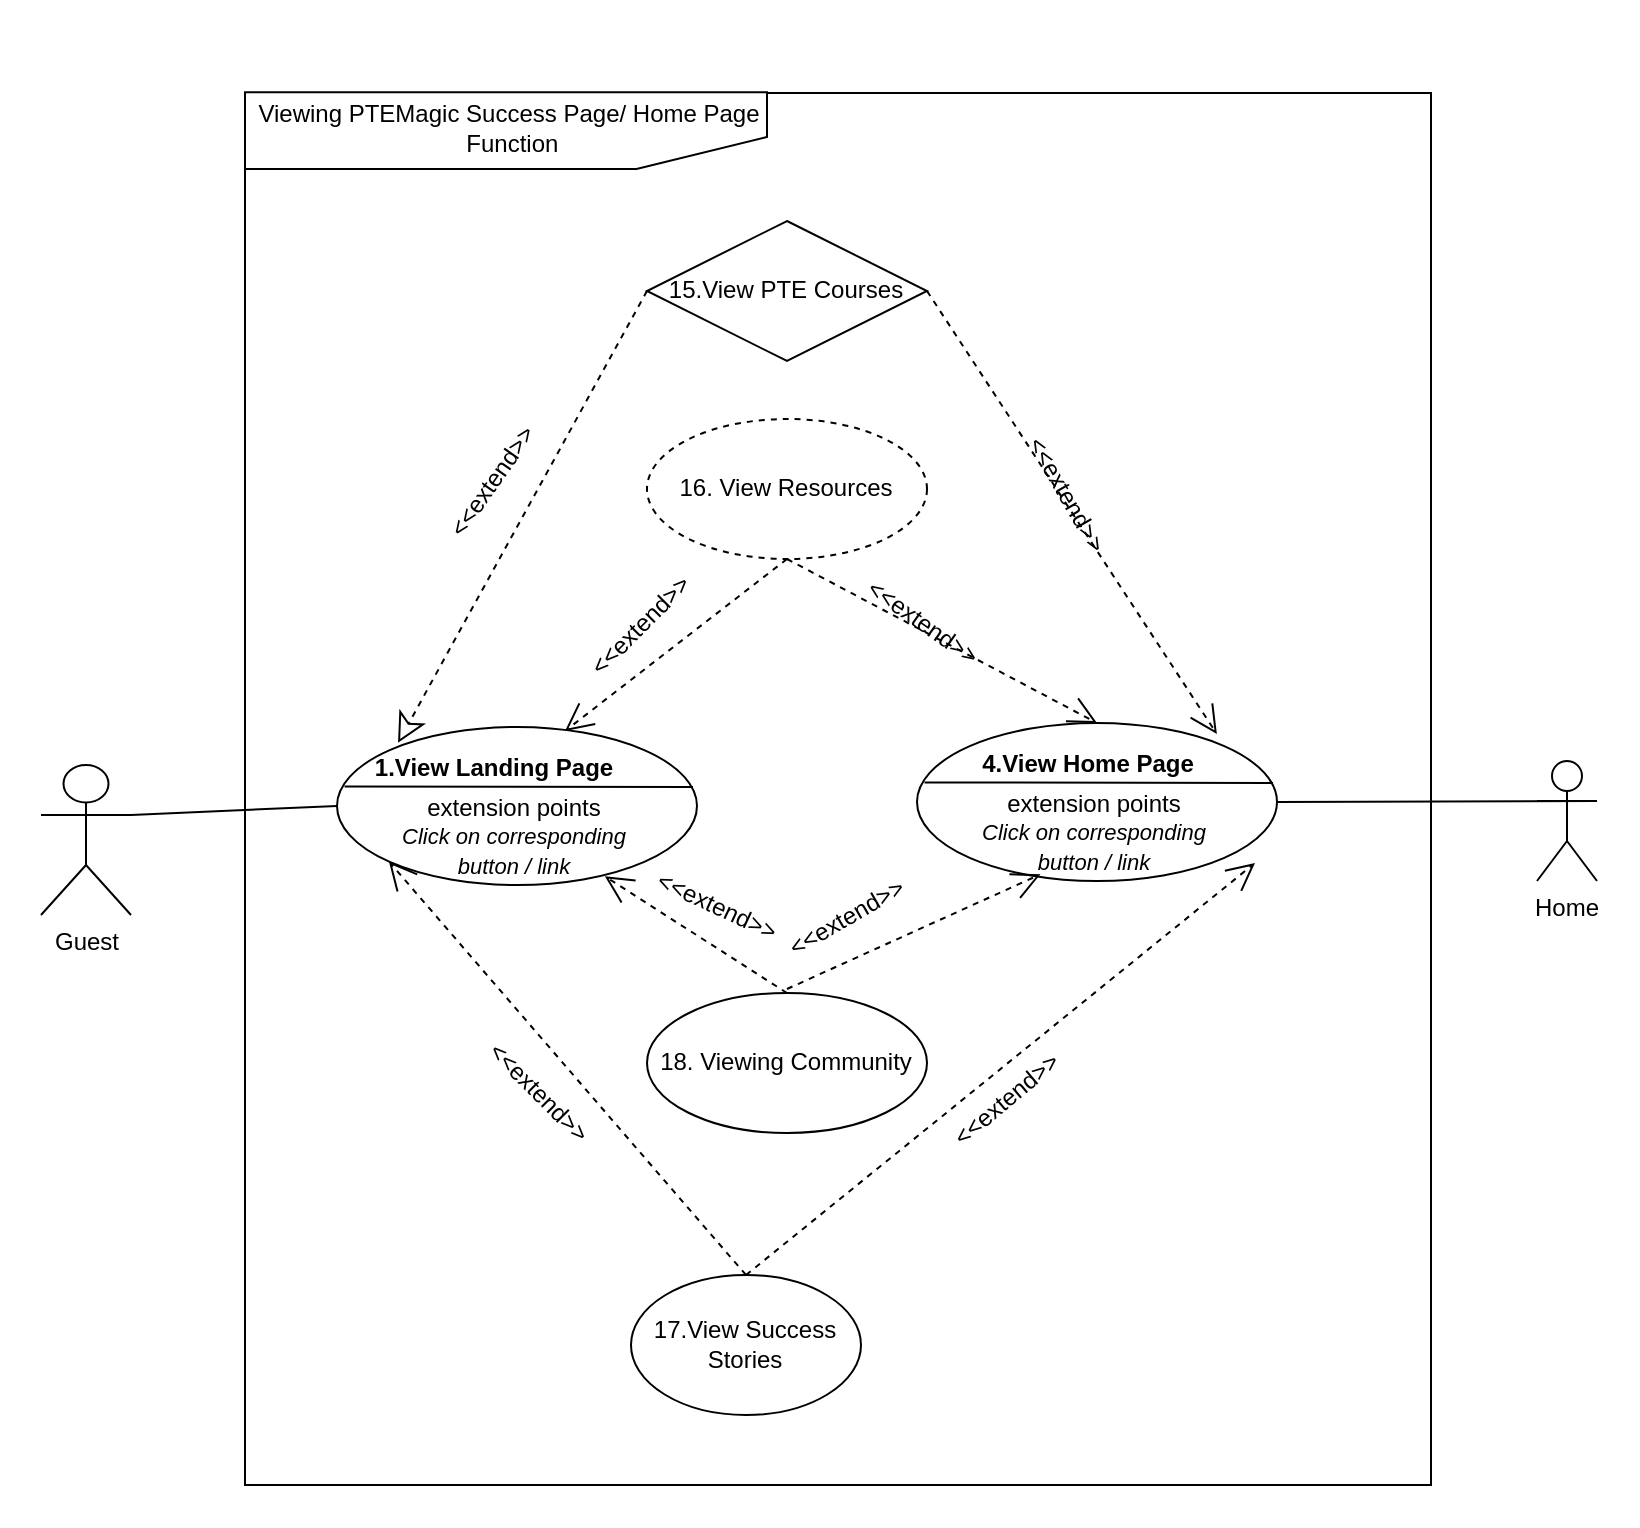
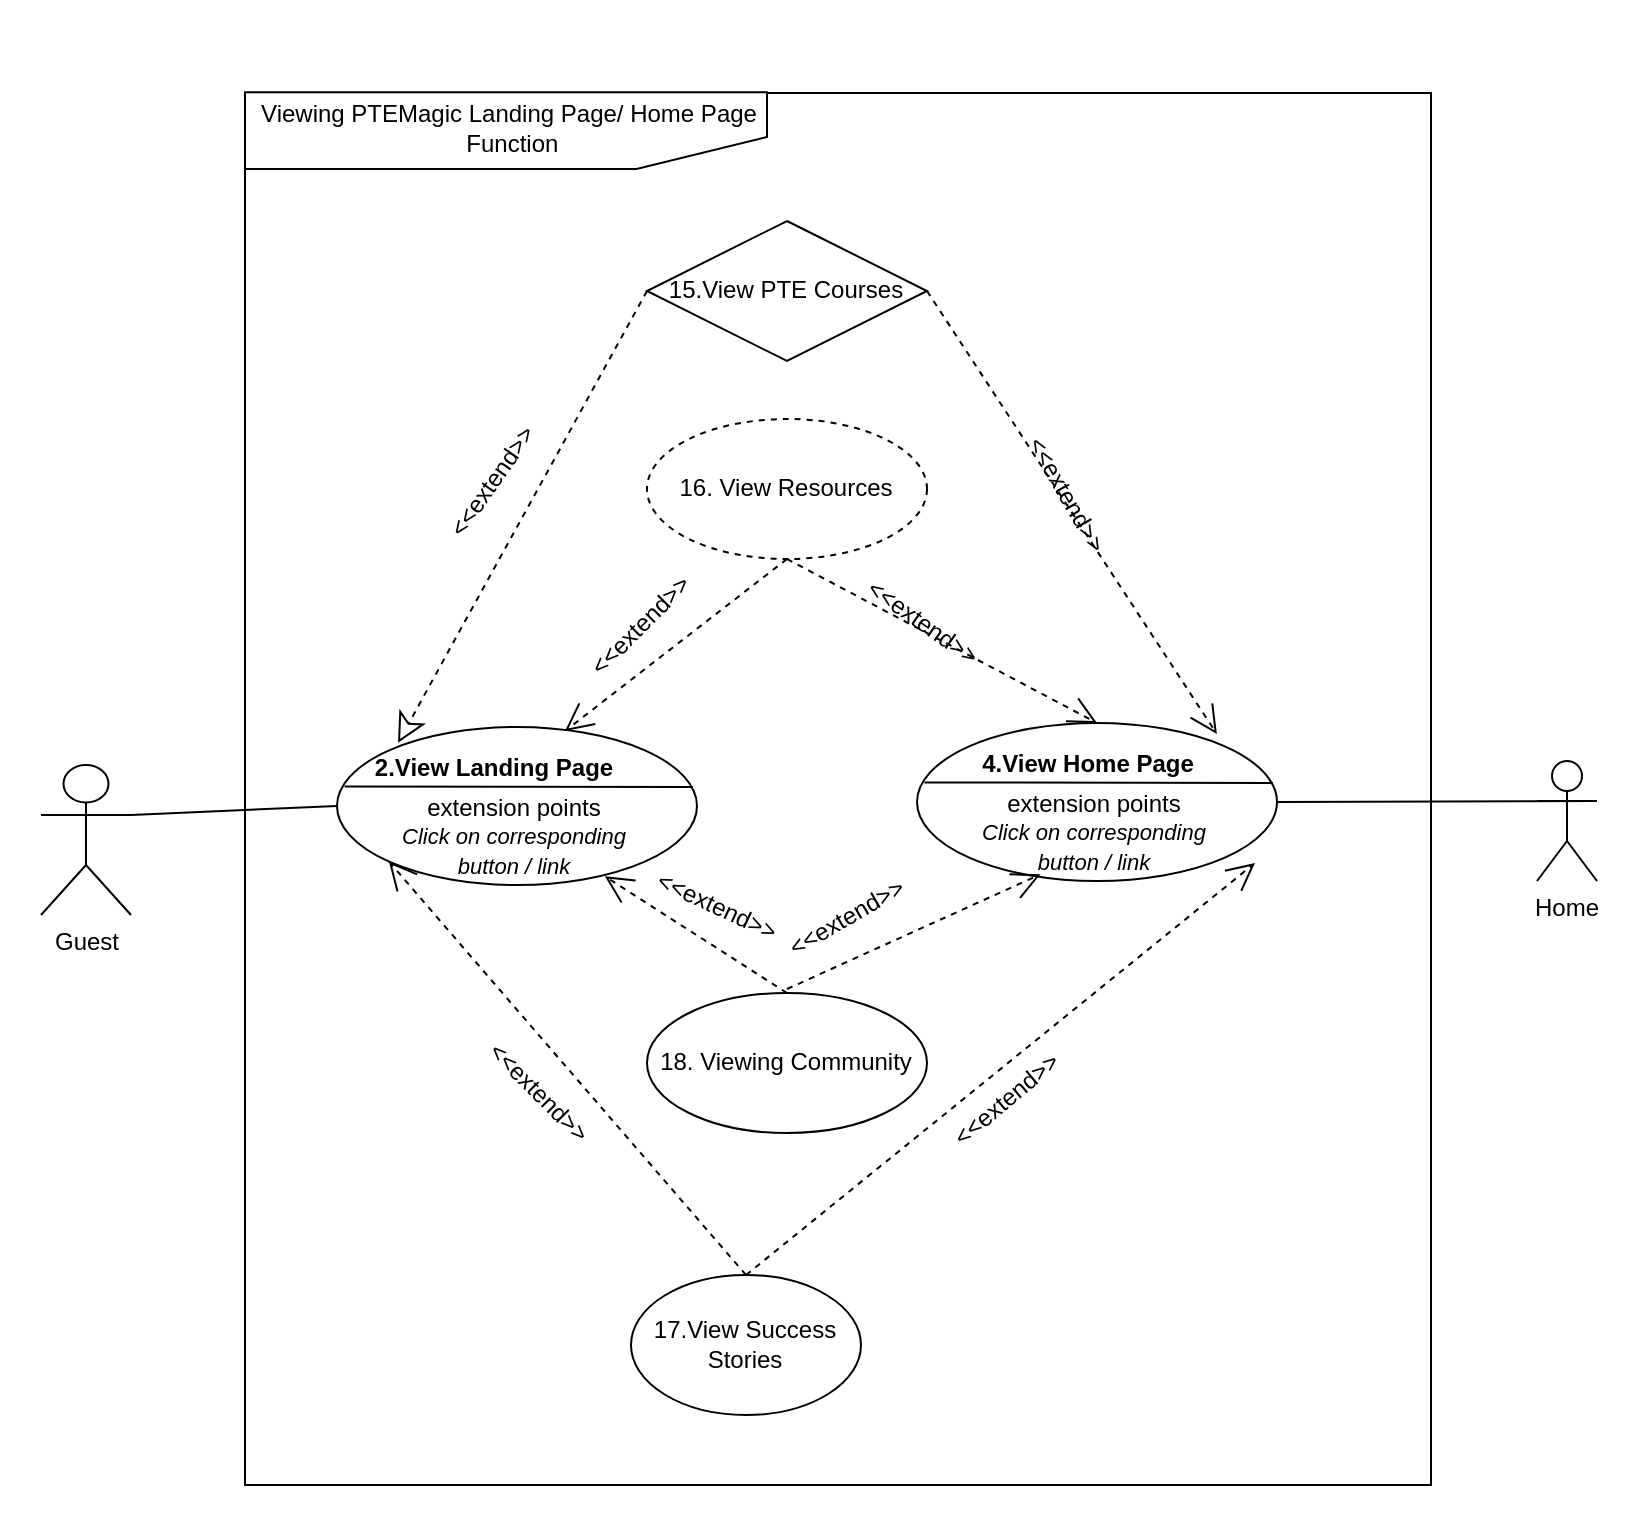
(510, 129) -> (510, 129)
(495, 769) -> (495, 769)
